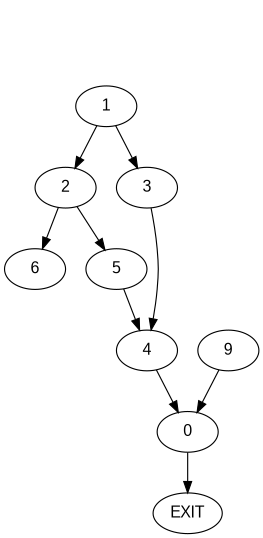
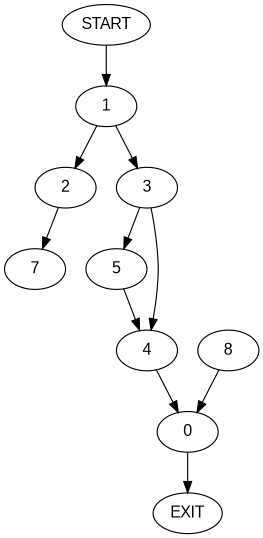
none -> (106, 25)
(88, 224) -> (134, 223)
(35, 269) -> (35, 269)
(228, 350) -> (228, 350)
